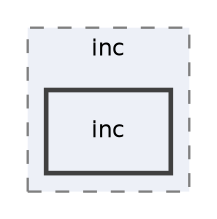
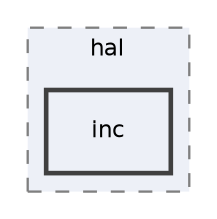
(108, 50) -> (108, 50)
